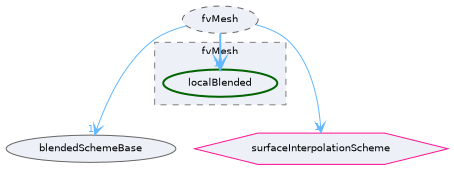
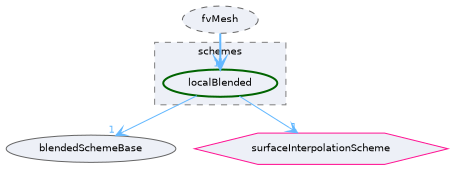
(220, 52) -> (220, 52)
(304, 62) -> (264, 112)
(130, 64) -> (161, 113)
